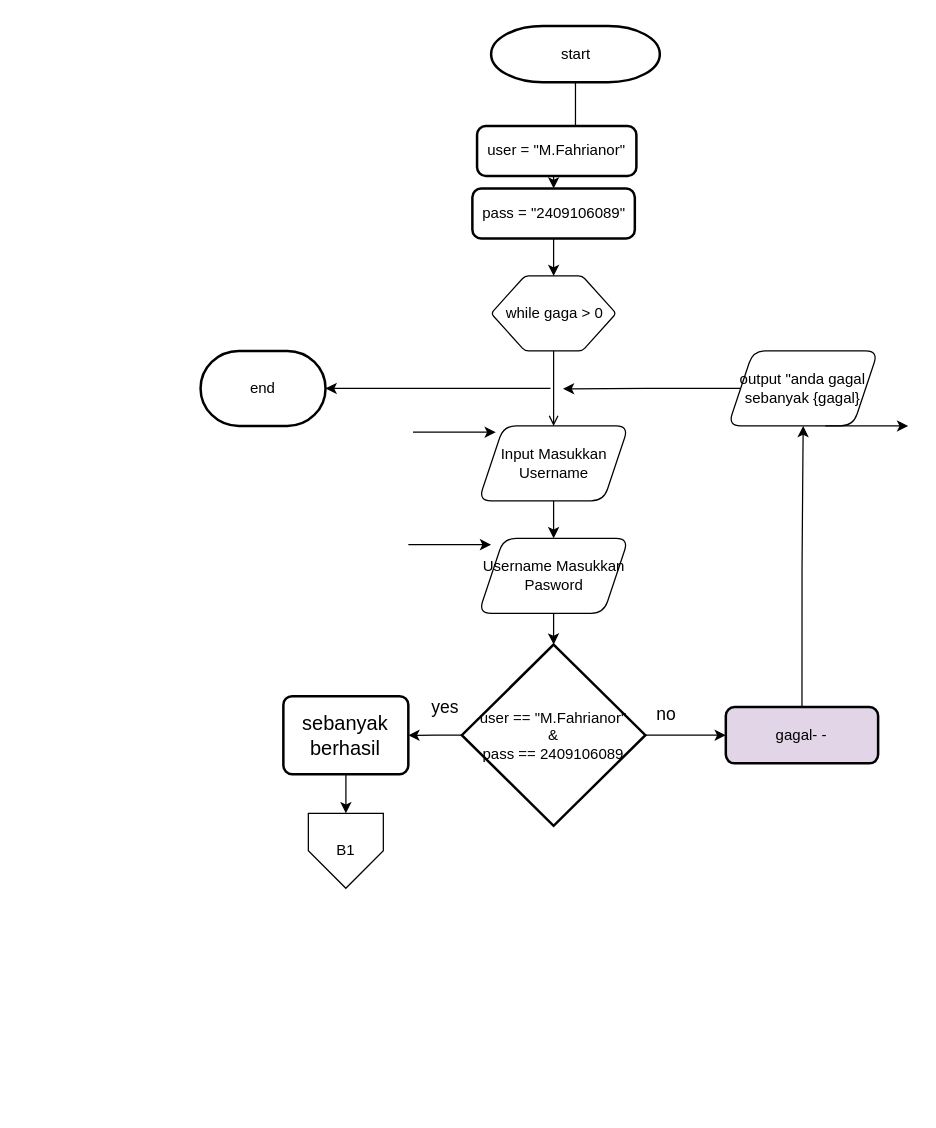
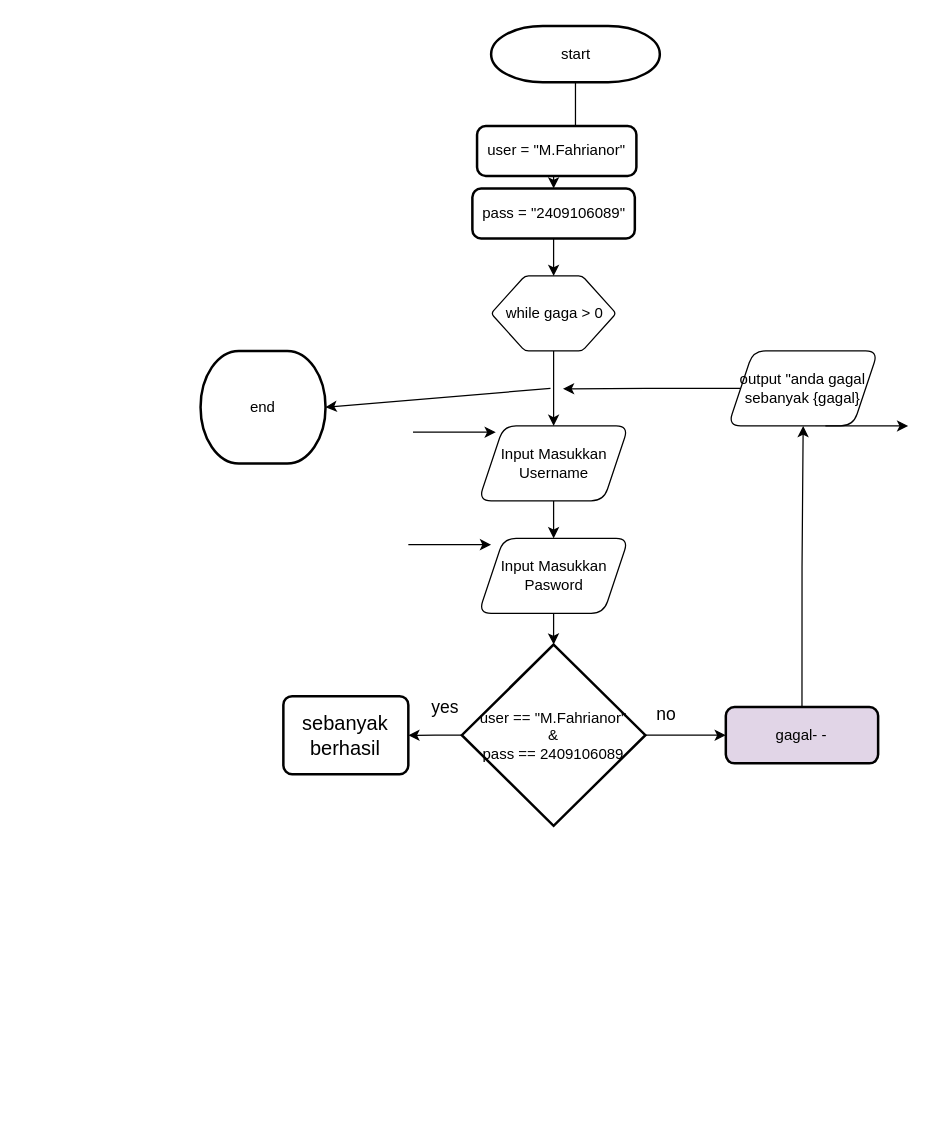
(263, 388) -> (263, 407)
(554, 418) -> (554, 416)
(554, 576) -> (554, 576)
(346, 798) -> none
(346, 851) -> none
